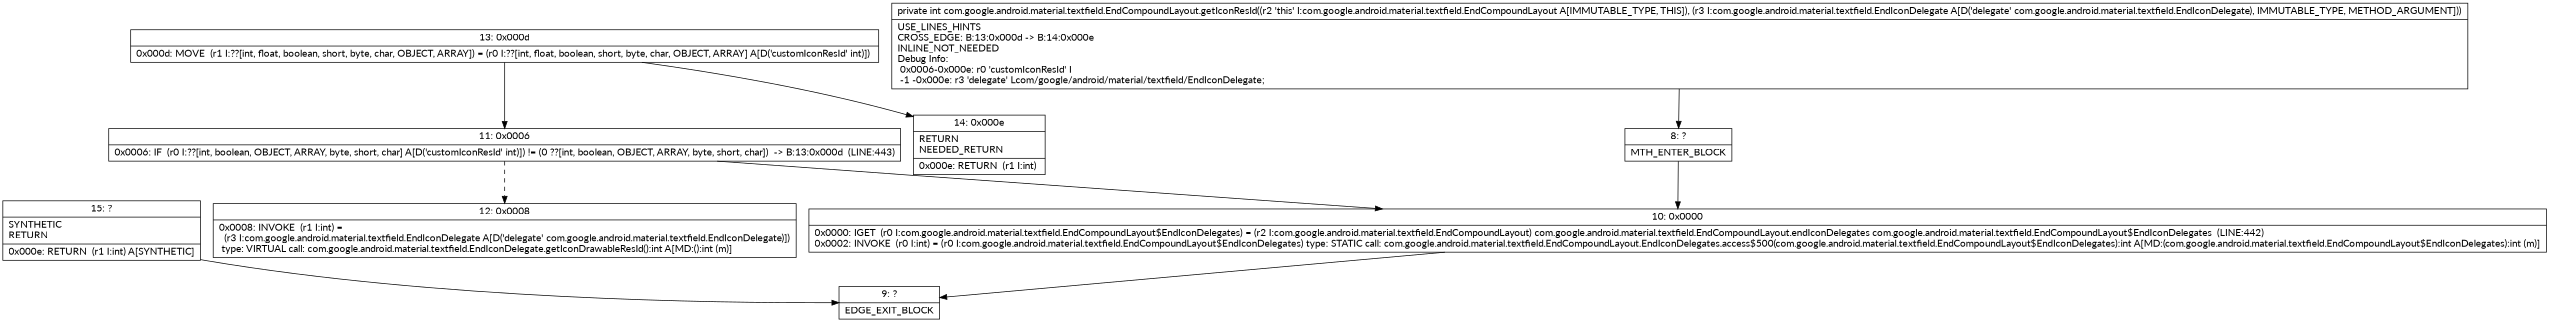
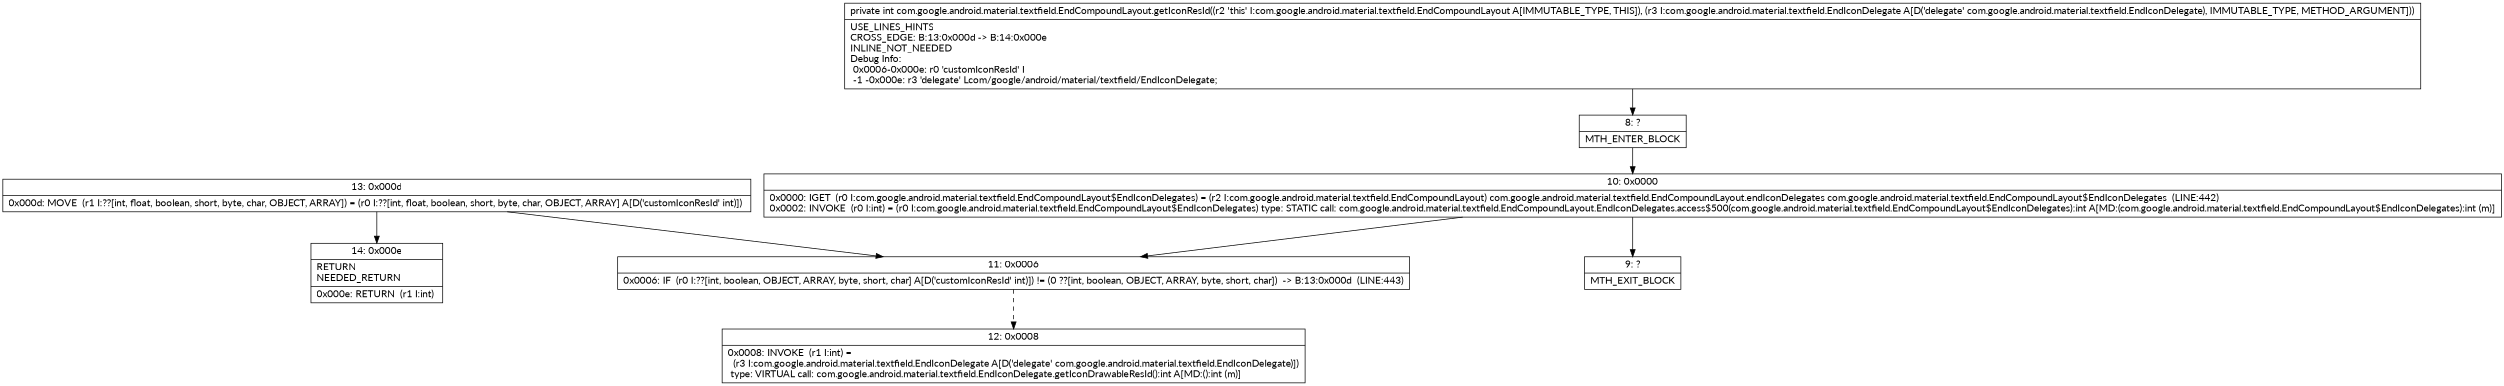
(1046, 185) -> (1305, 236)
(102, 231) -> none
(889, 311) -> (1633, 281)
